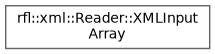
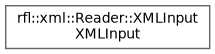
(108, 27) -> (108, 27)
